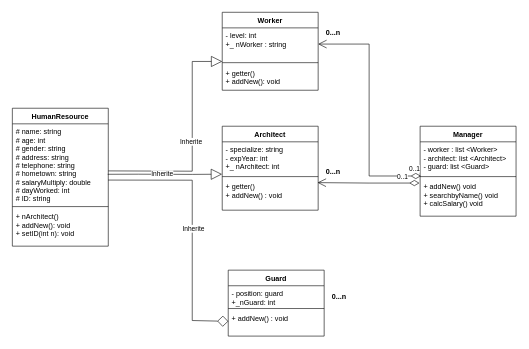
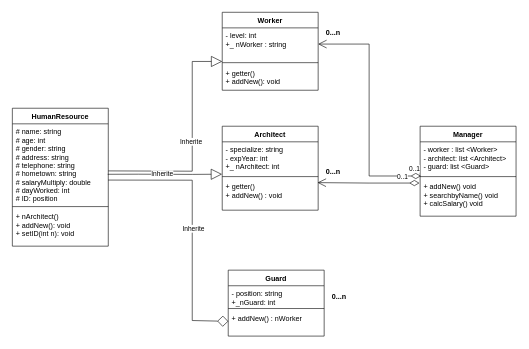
(40, 132) -> (40, 132)
(261, 294) -> (262, 294)
(261, 319) -> (268, 319)
